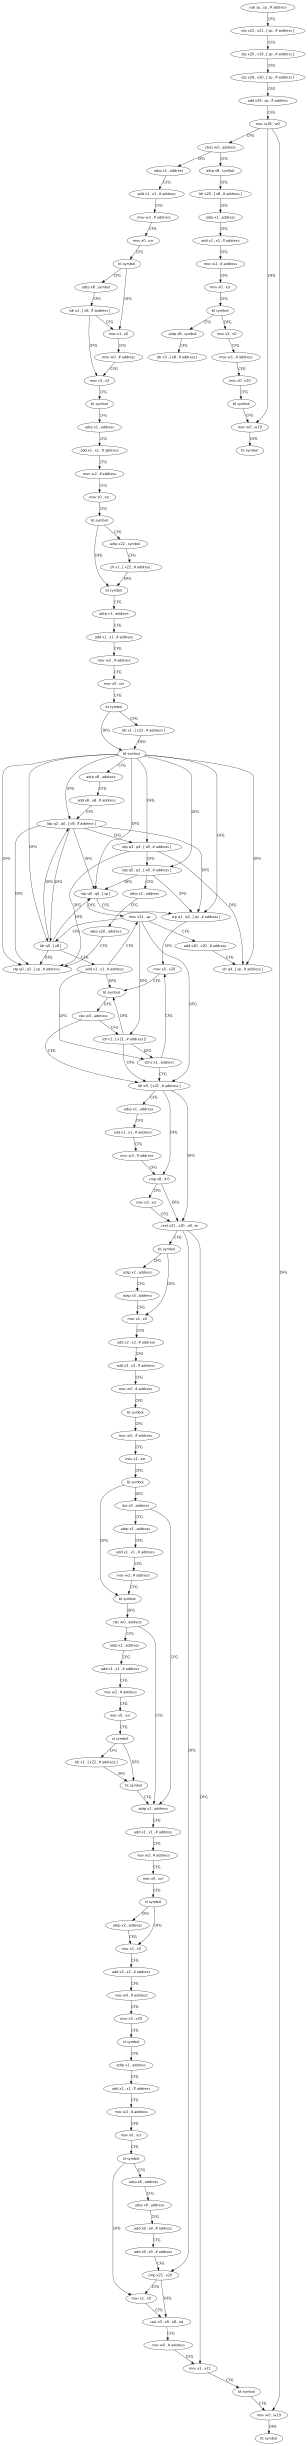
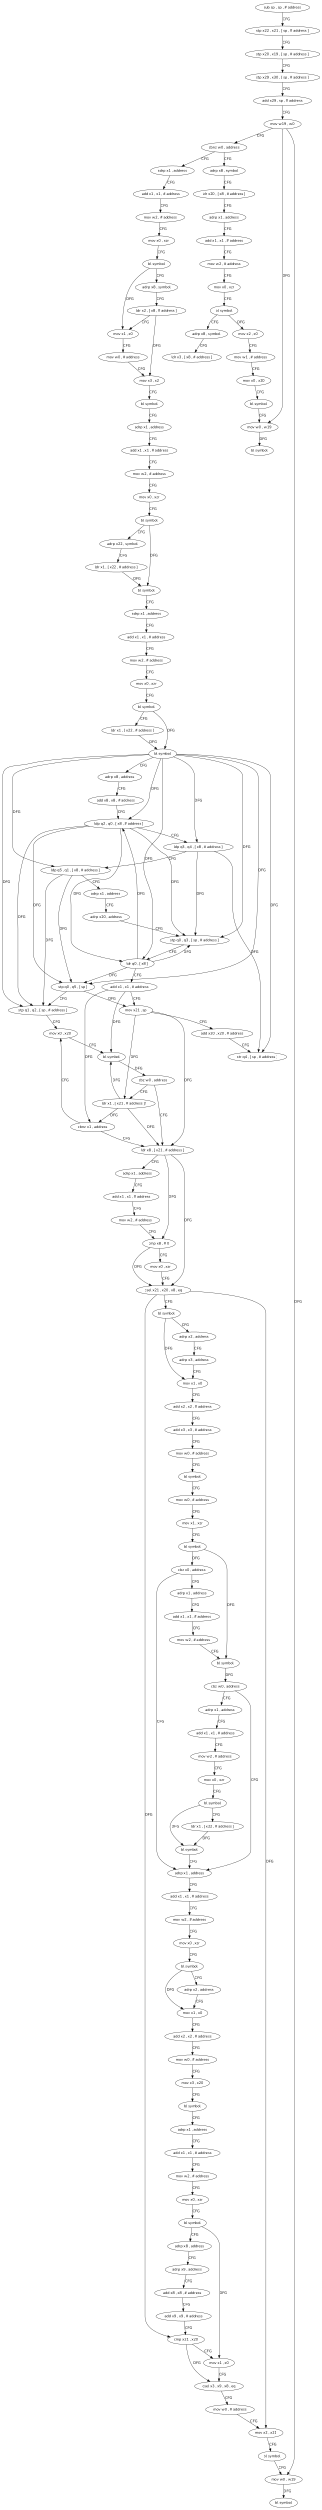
(88, 923) -> (167, 952)
